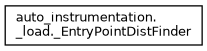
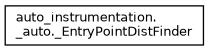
(104, 25) -> (104, 25)
